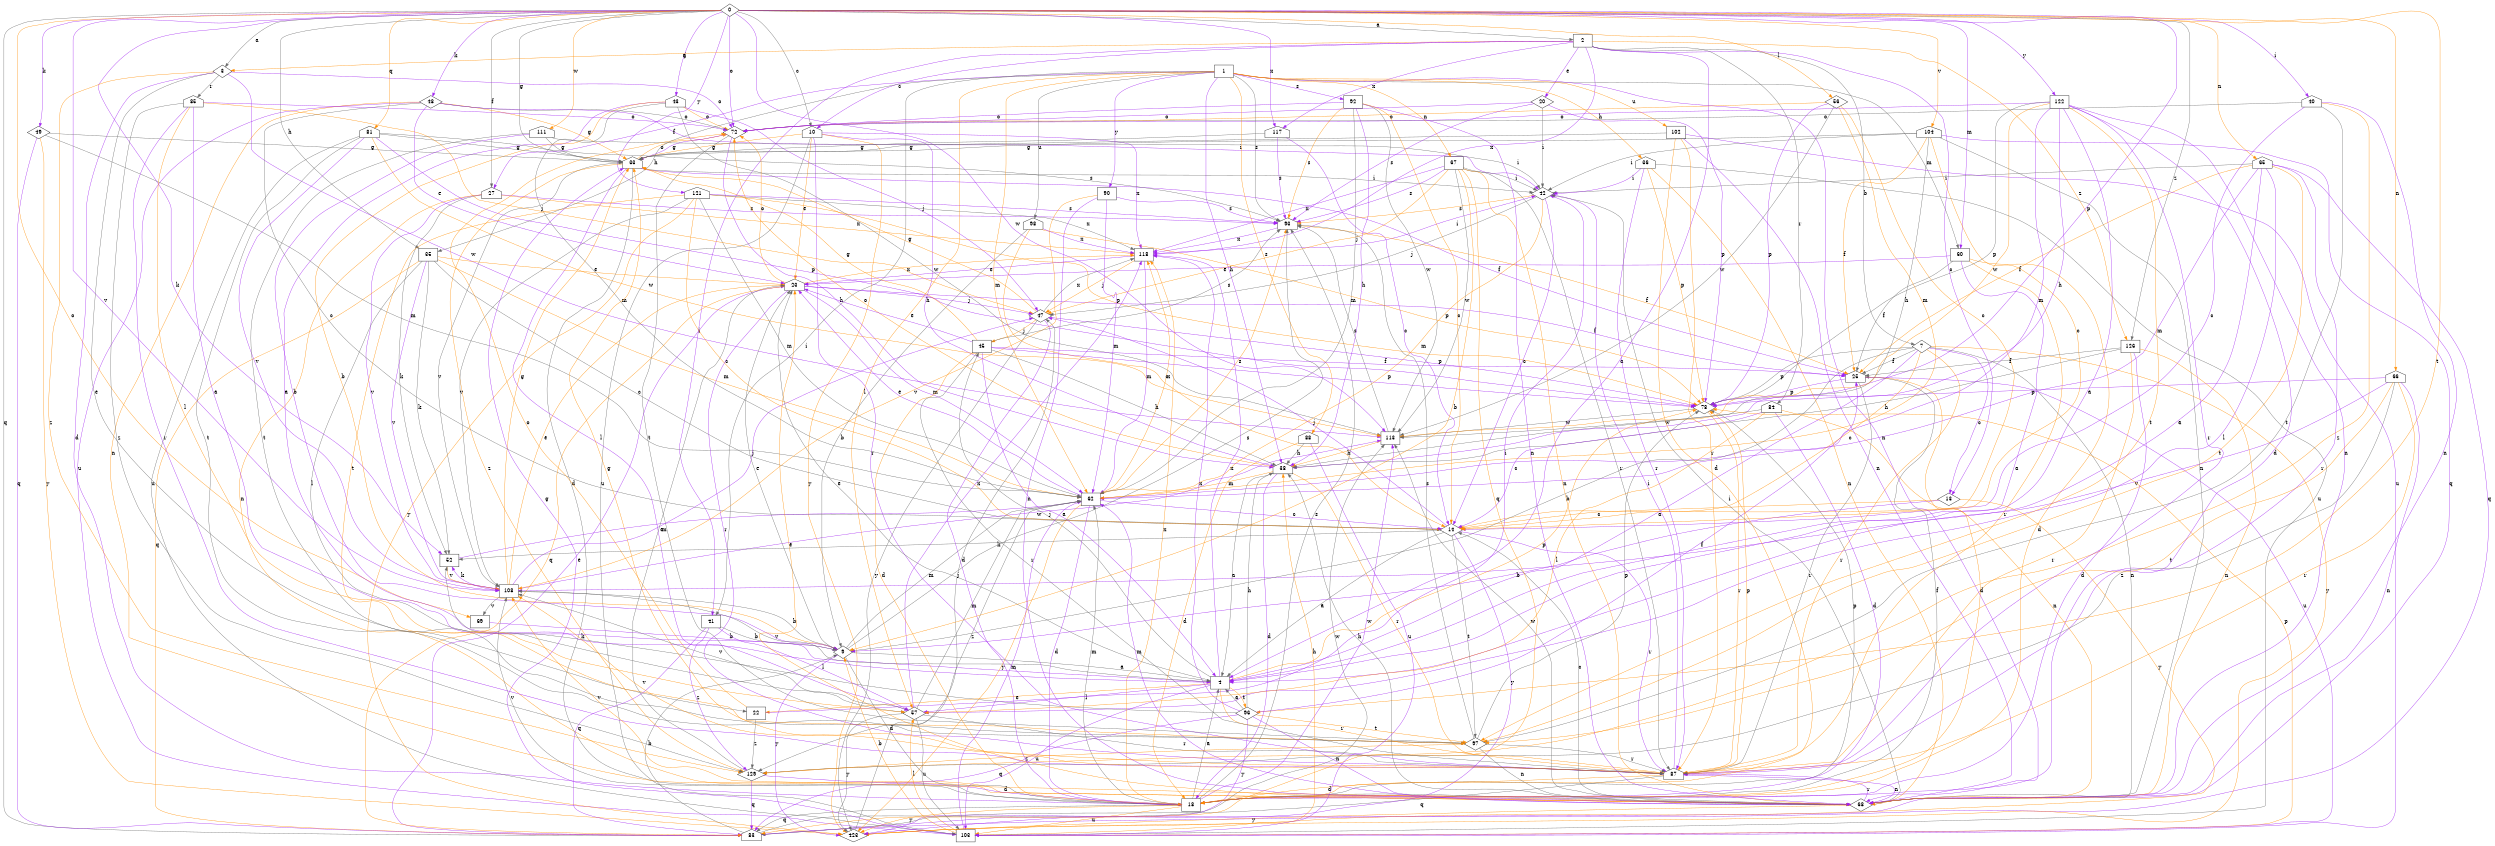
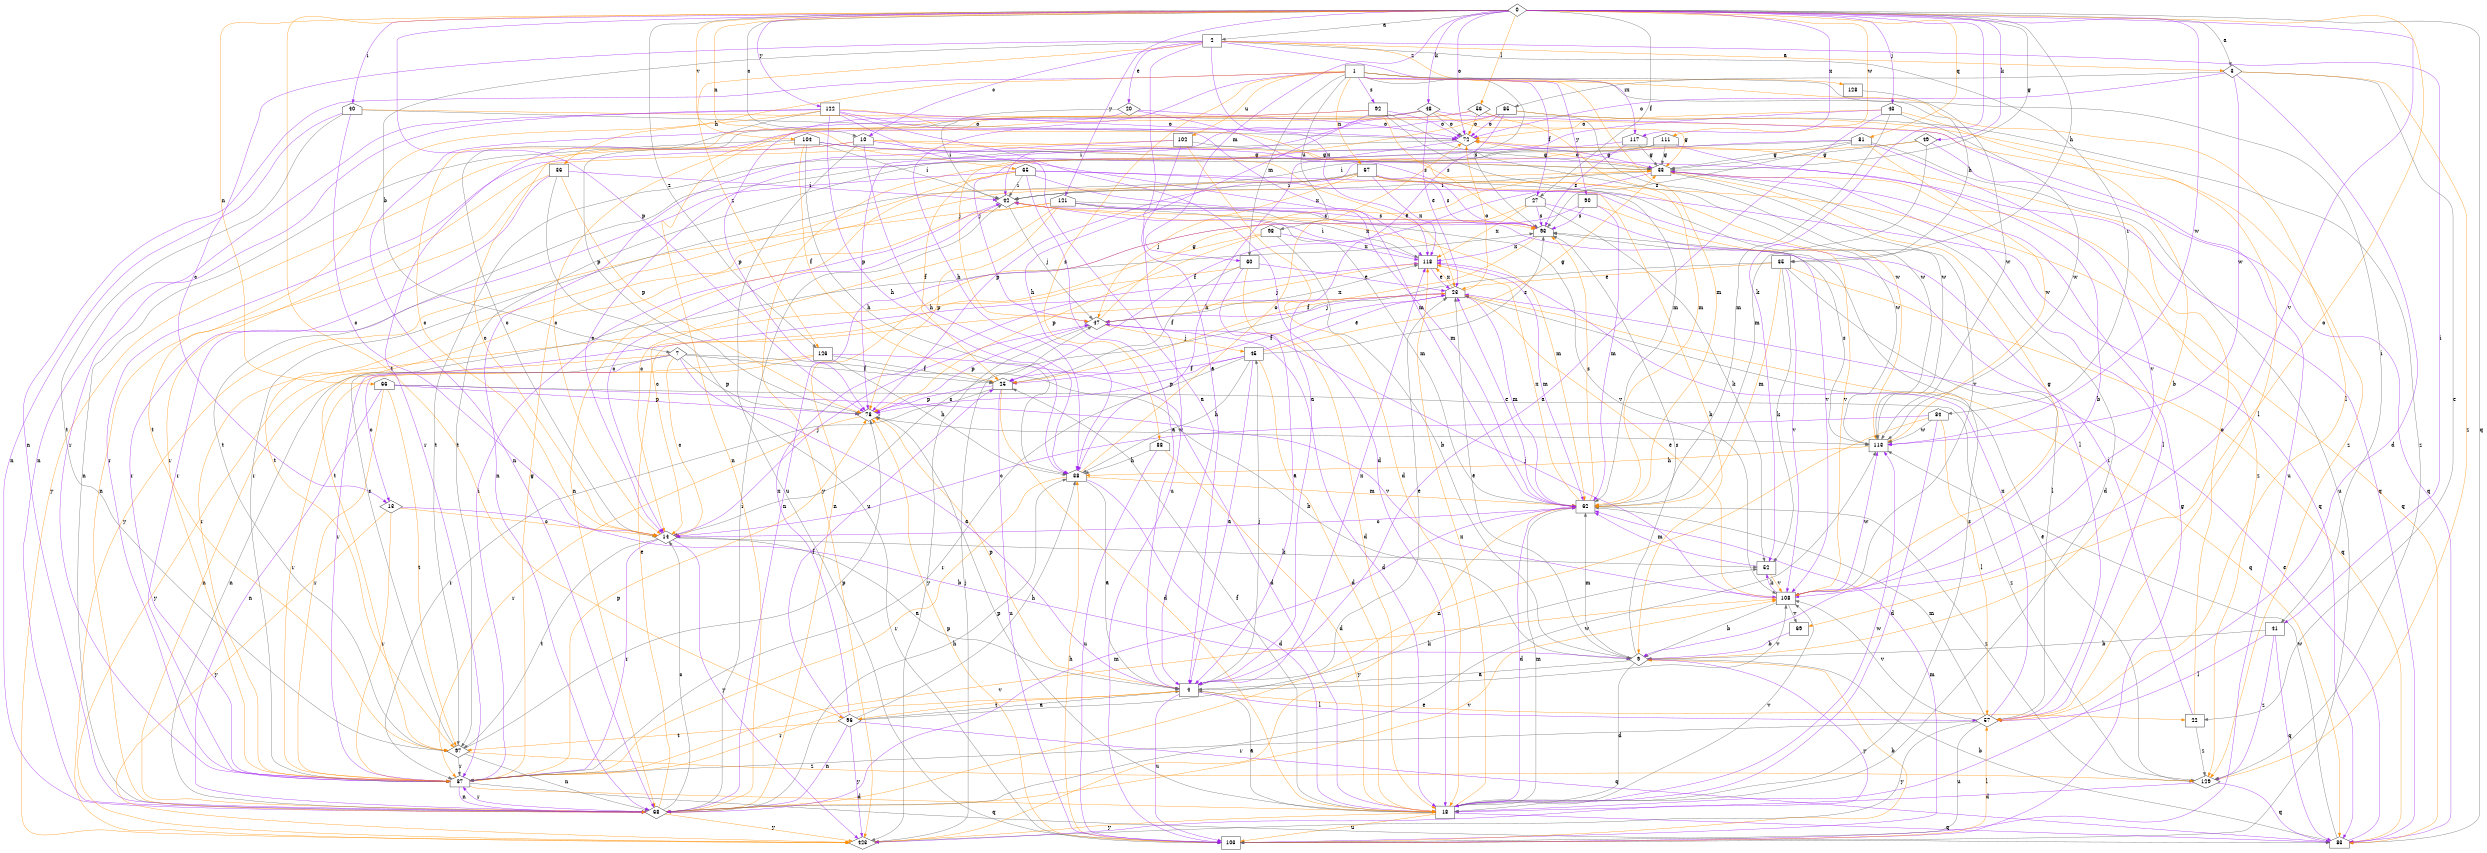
none -> (1853, 90)
(1646, 163) -> (559, 170)
(1826, 577) -> (368, 682)
(969, 808) -> (1890, 828)
